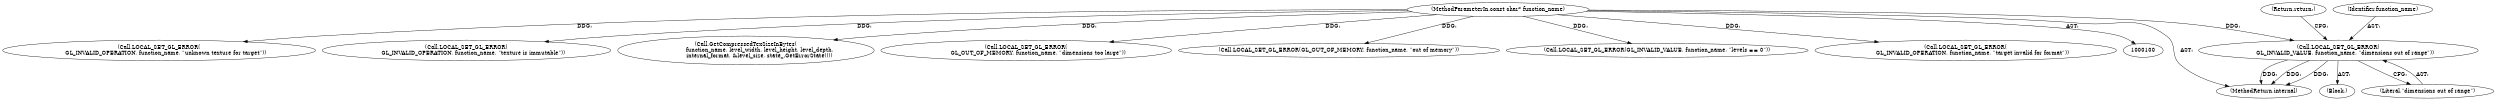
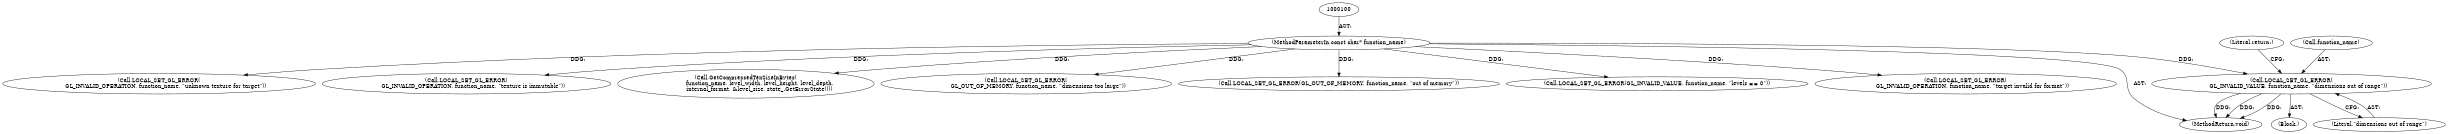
(2293, 10) -> (2252, 43)
(2383, 10) -> (2331, 43)
(1860, 18) -> (1339, 24)
(2264, 91) -> (2221, 125)
